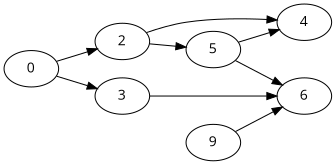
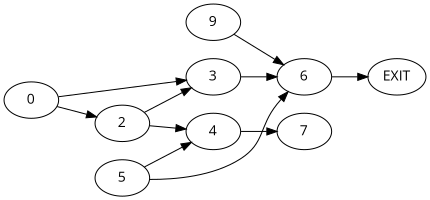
(163, 45) -> (163, 102)
none -> (397, 77)
none -> (304, 131)
